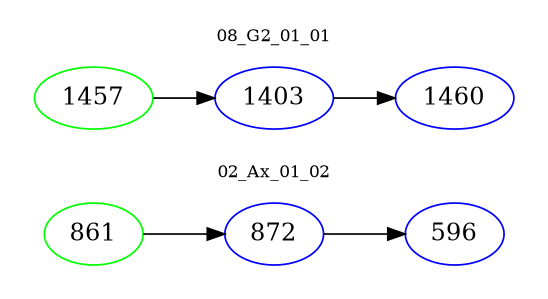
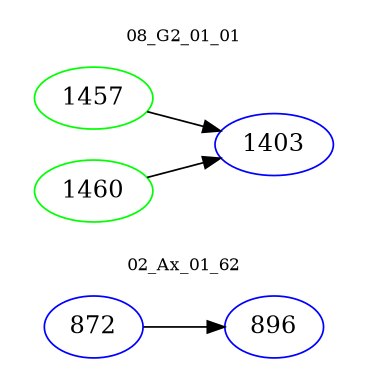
(356, 98) -> (175, 170)
(455, 98) -> (94, 191)
(274, 173) -> (184, 266)
(94, 234) -> none
(455, 234) -> (274, 327)
